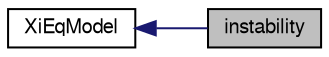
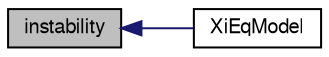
(182, 28) -> (168, 28)
